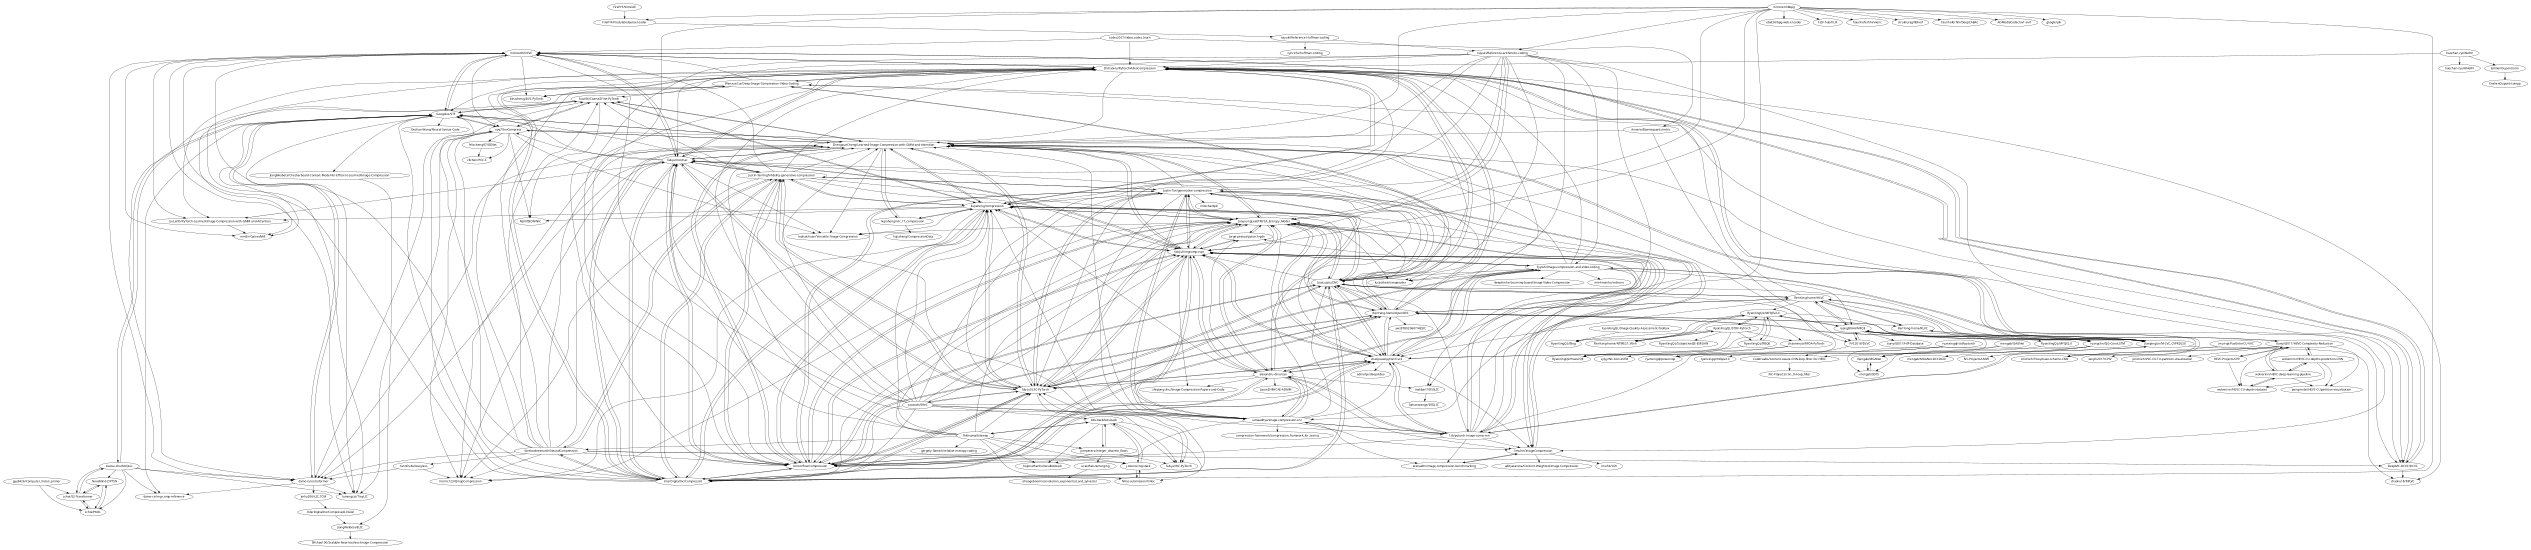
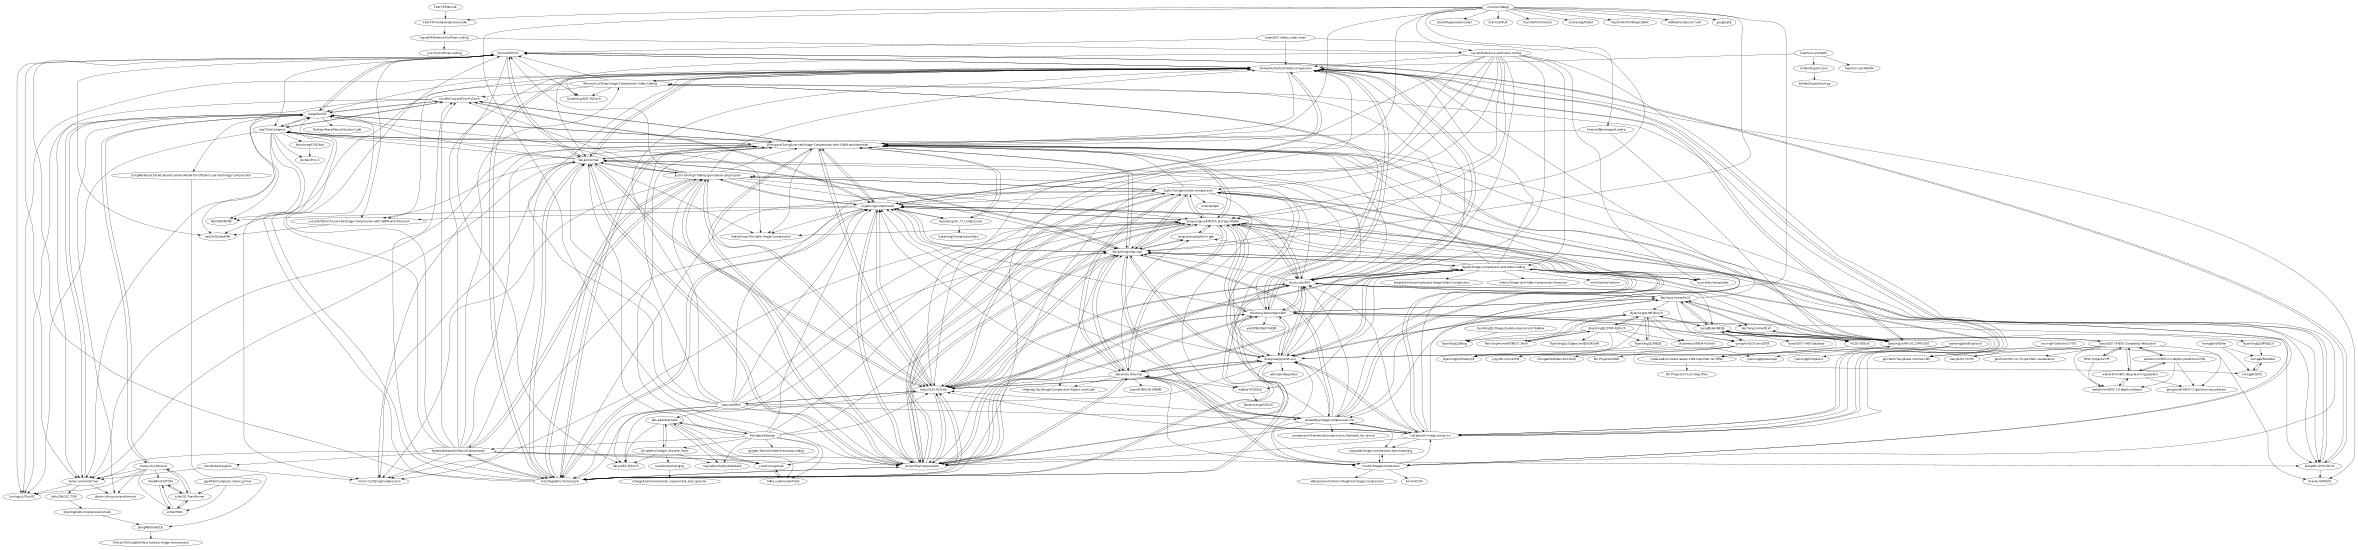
none -> (1533, 283)
none -> (1474, 323)
(1500, 443) -> (1420, 458)
